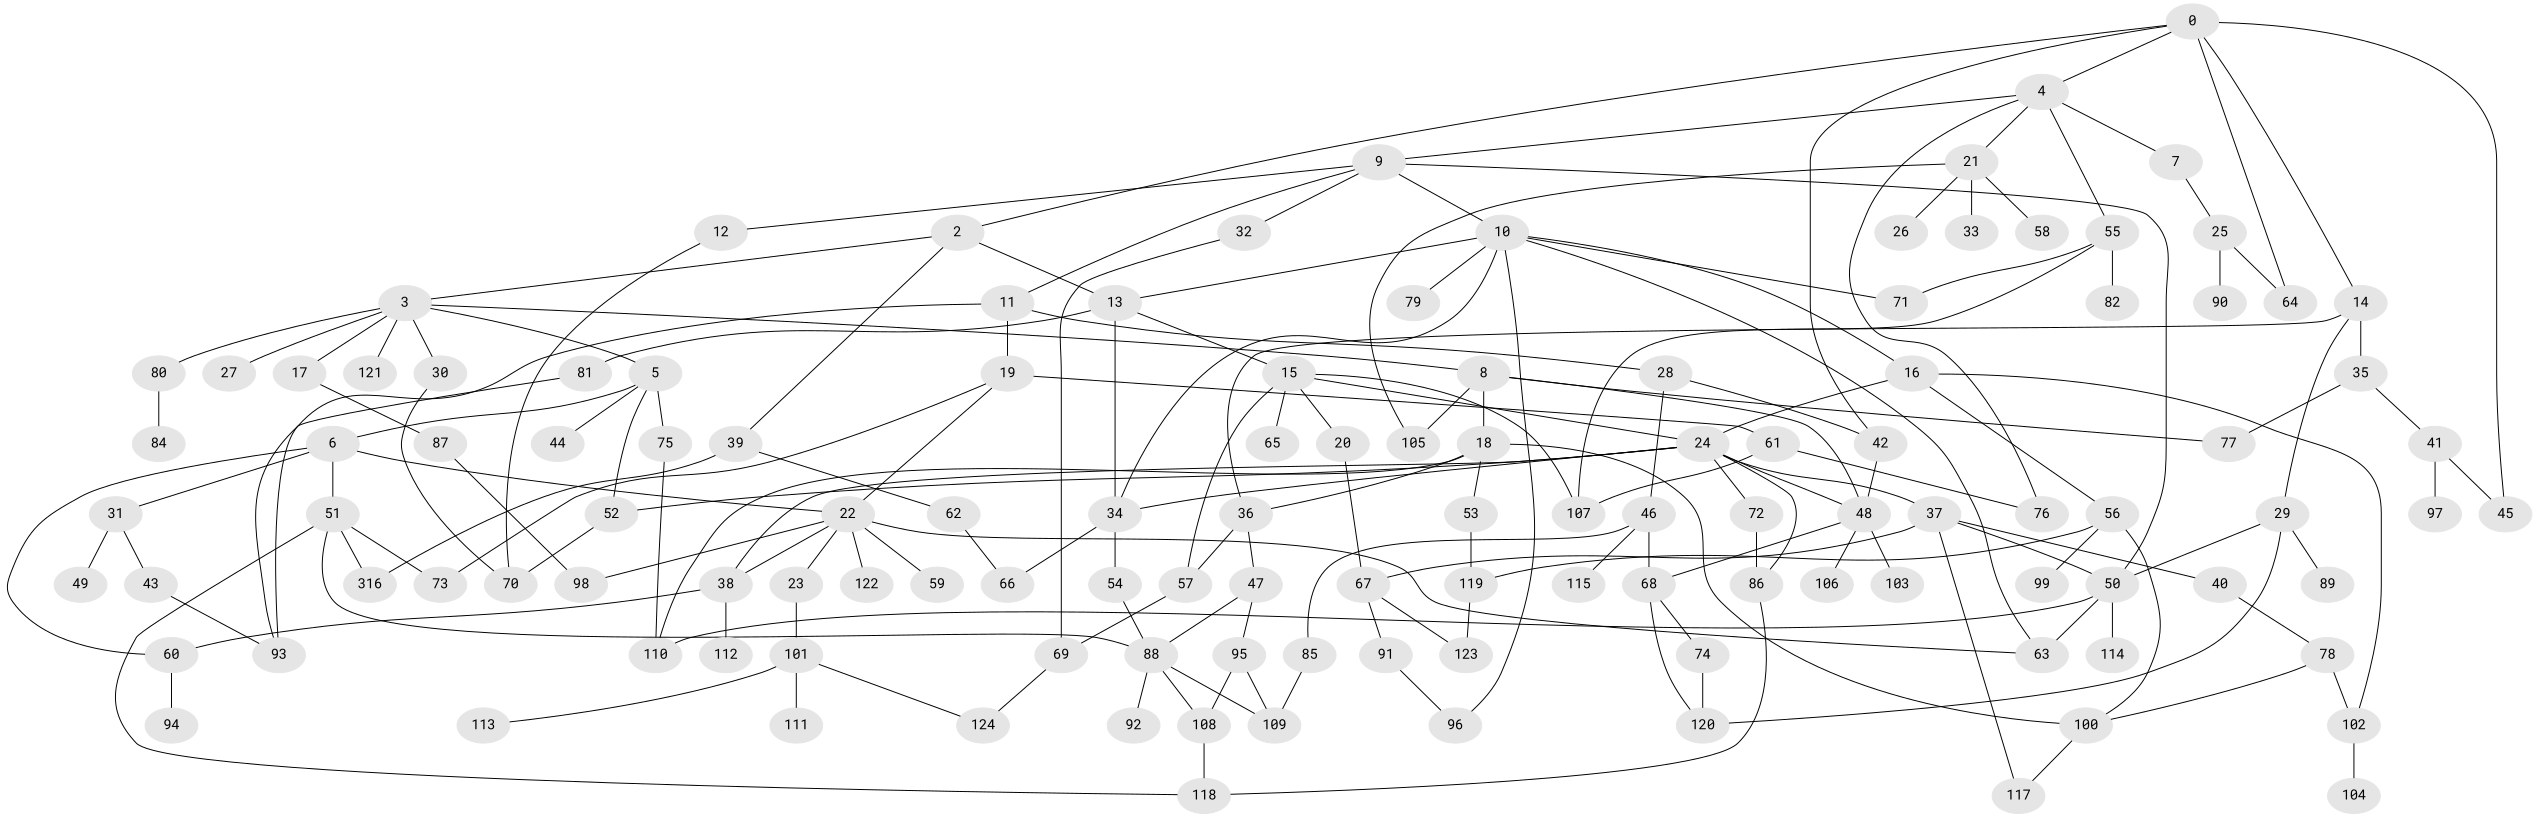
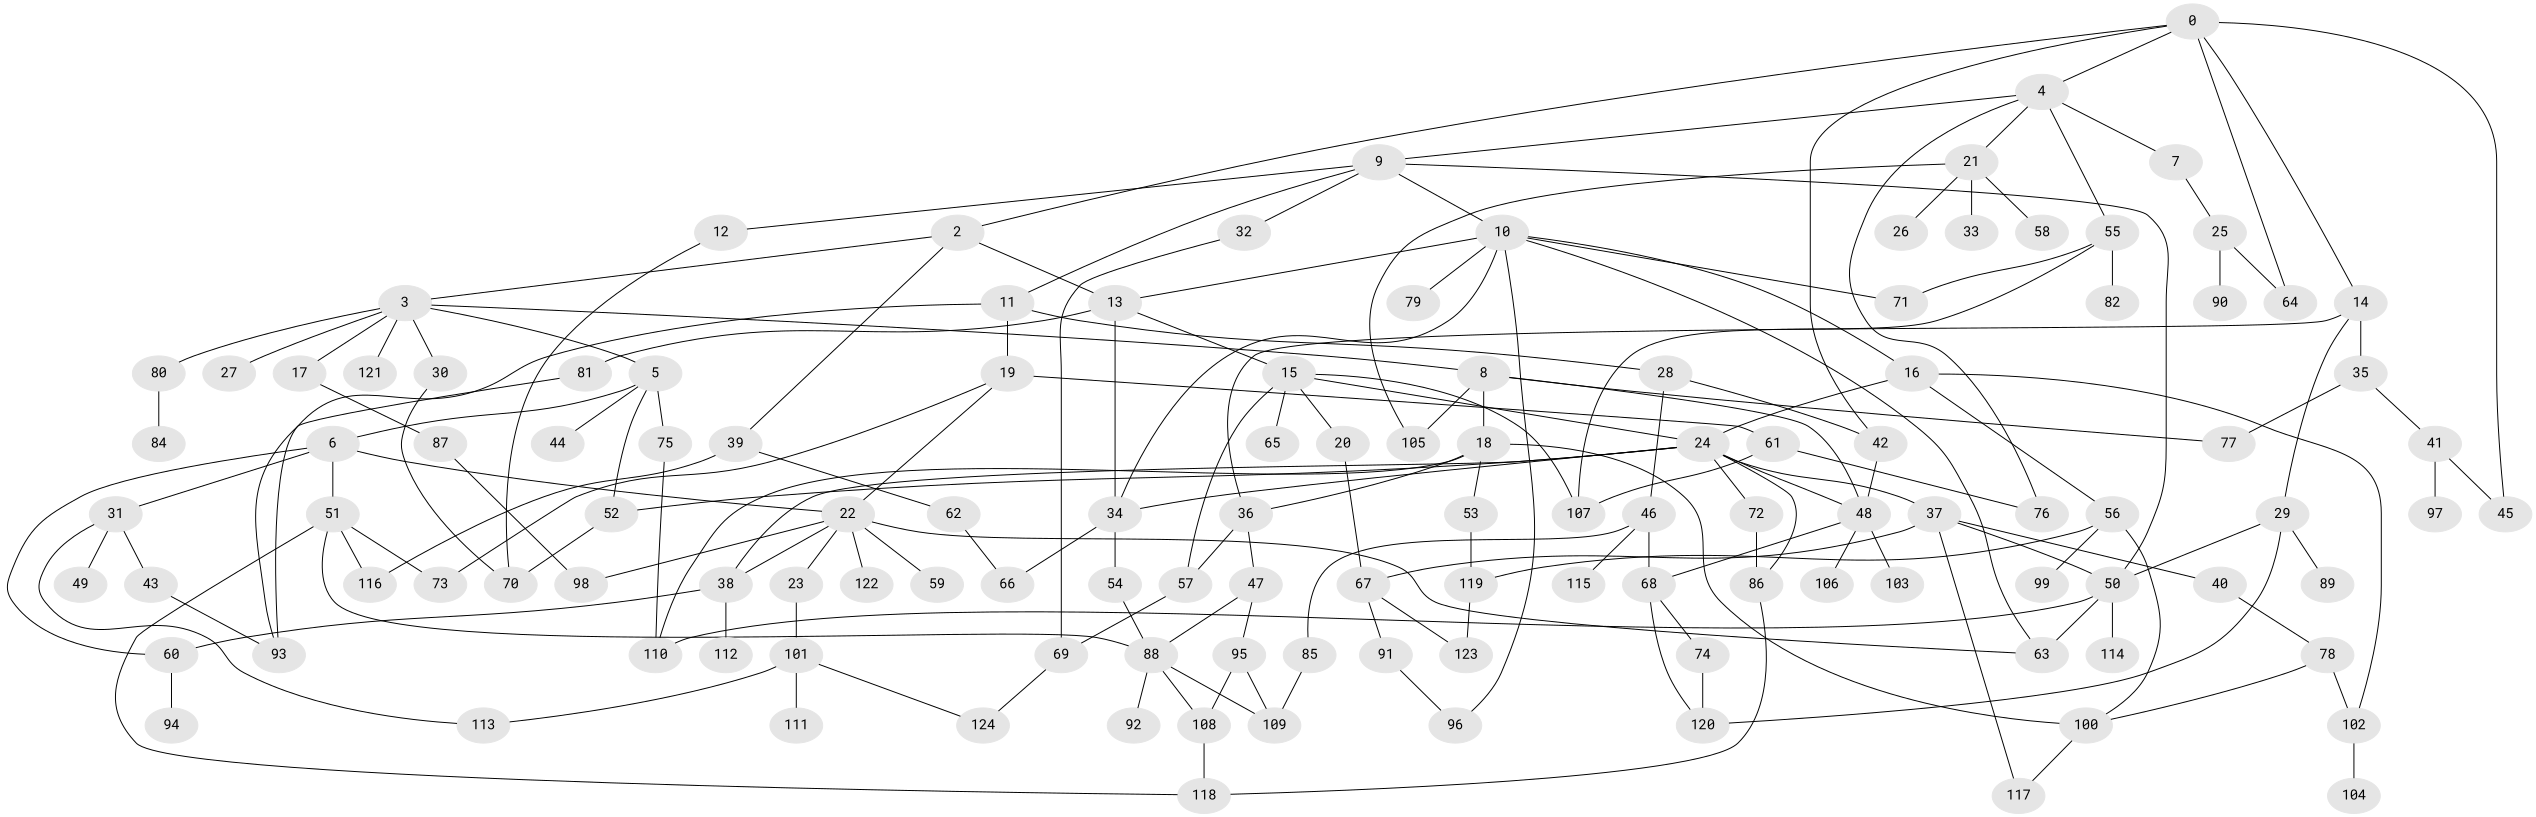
(370, 585) -> (370, 585)
none -> (205, 637)
